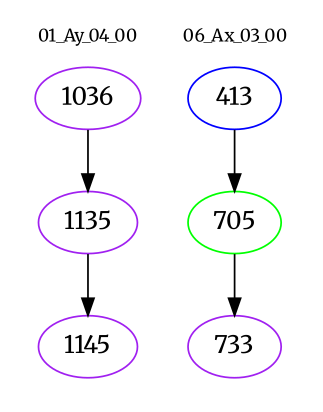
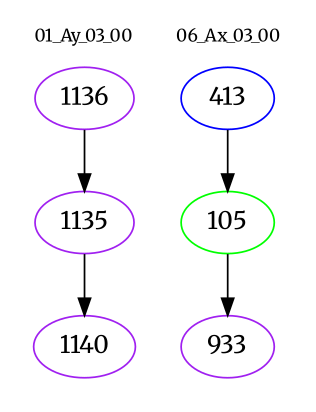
(88, 37) -> (85, 37)
(88, 98) -> (85, 98)
(235, 223) -> (228, 223)
(88, 347) -> (85, 347)
(235, 347) -> (228, 347)
